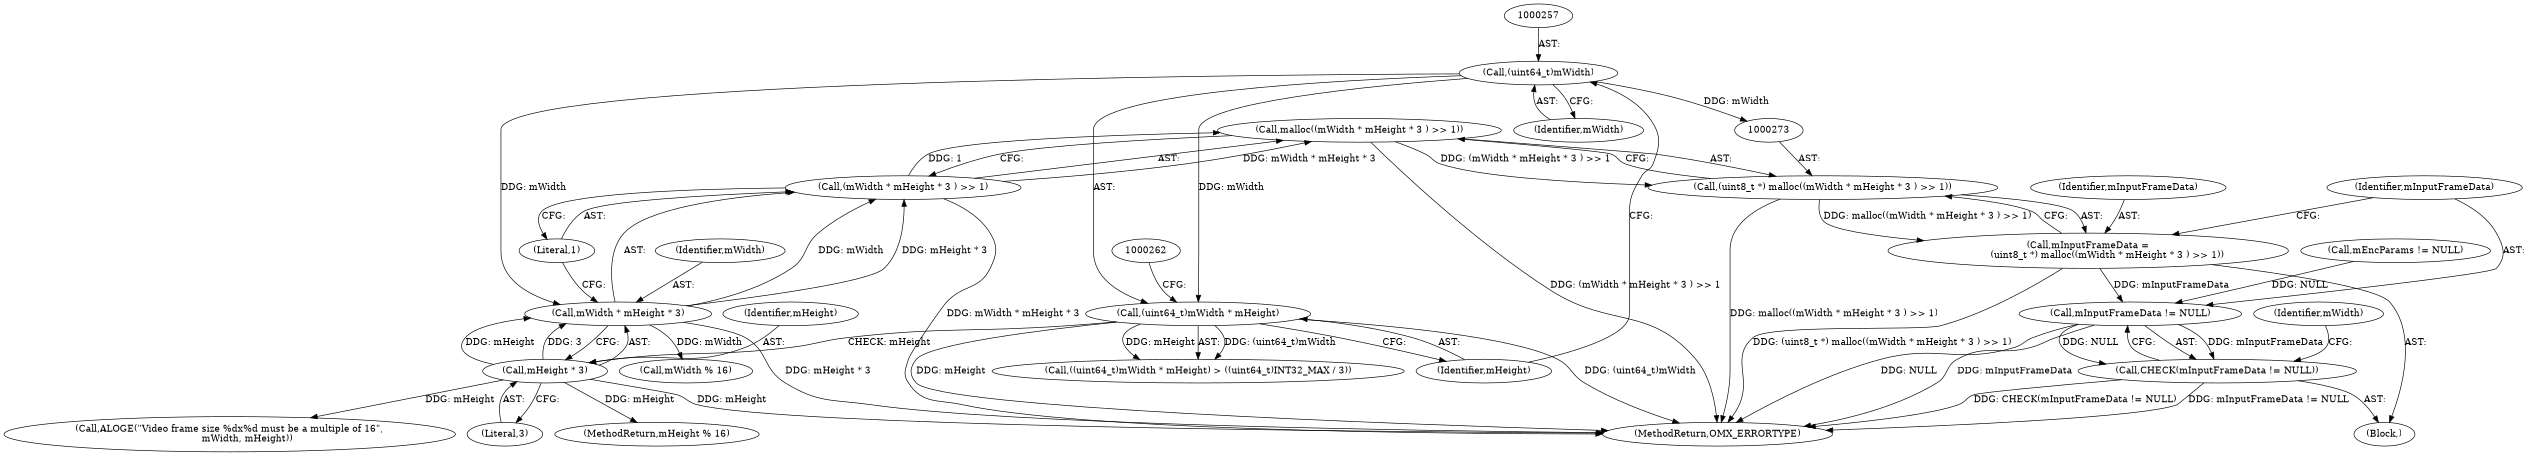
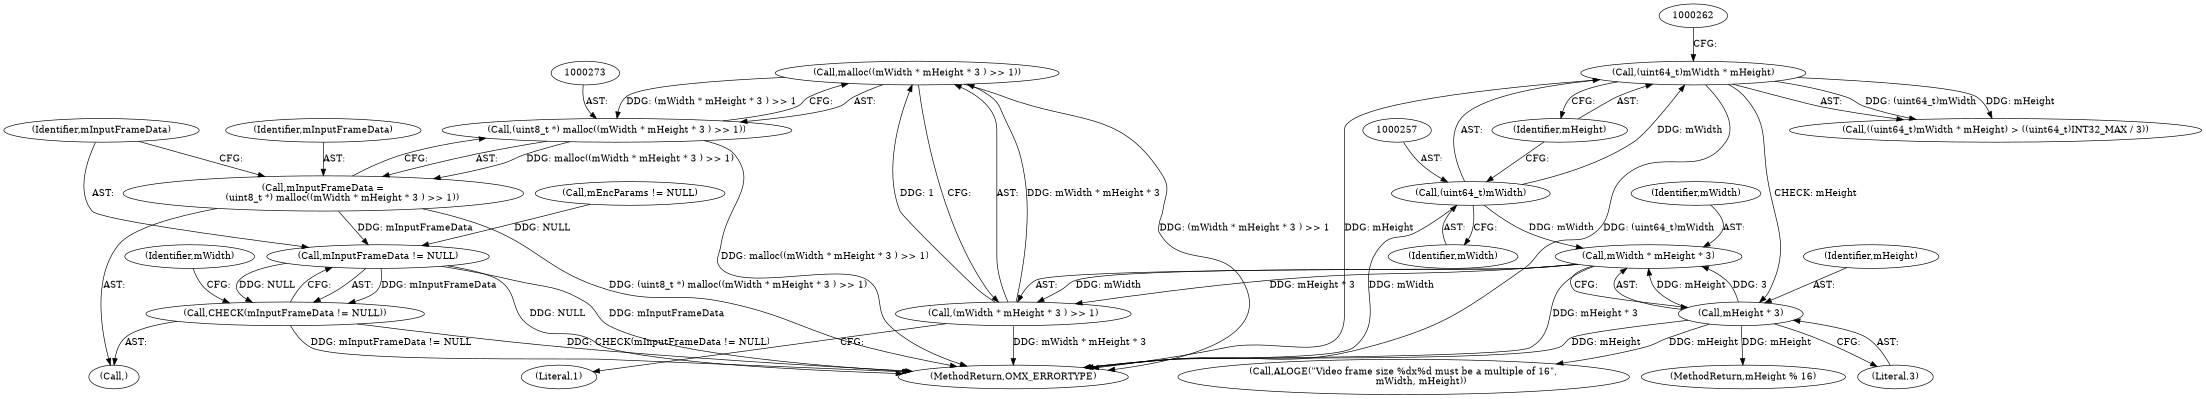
(1669, 96) -> (1355, 346)
(666, 199) -> none
(575, 282) -> none
(686, 371) -> none
(2384, 434) -> (114, 377)
